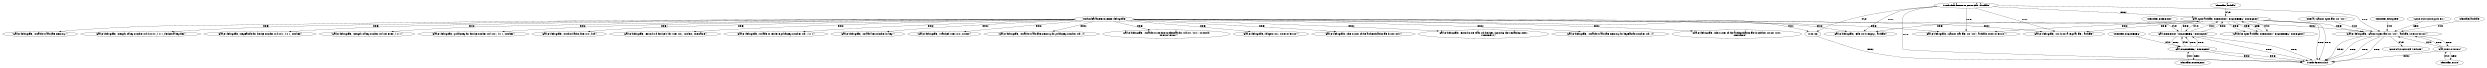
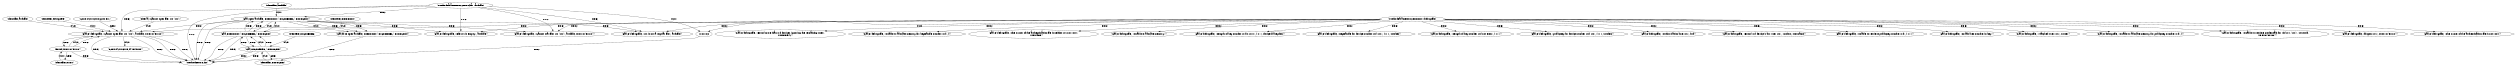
(1104, 19) -> (1412, 19)
(2253, 26) -> (323, 48)
(2450, 49) -> (68, 49)
